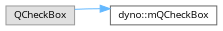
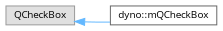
(87, 9) -> (97, 22)
